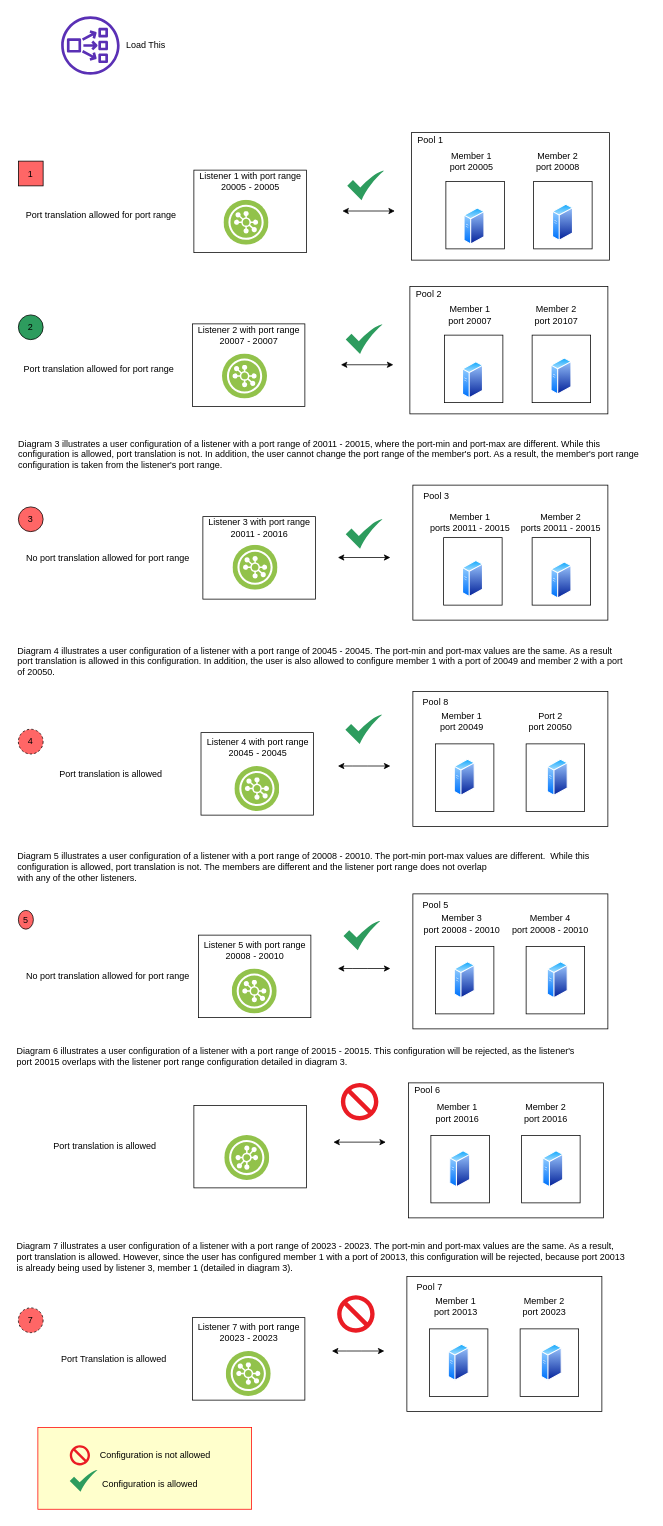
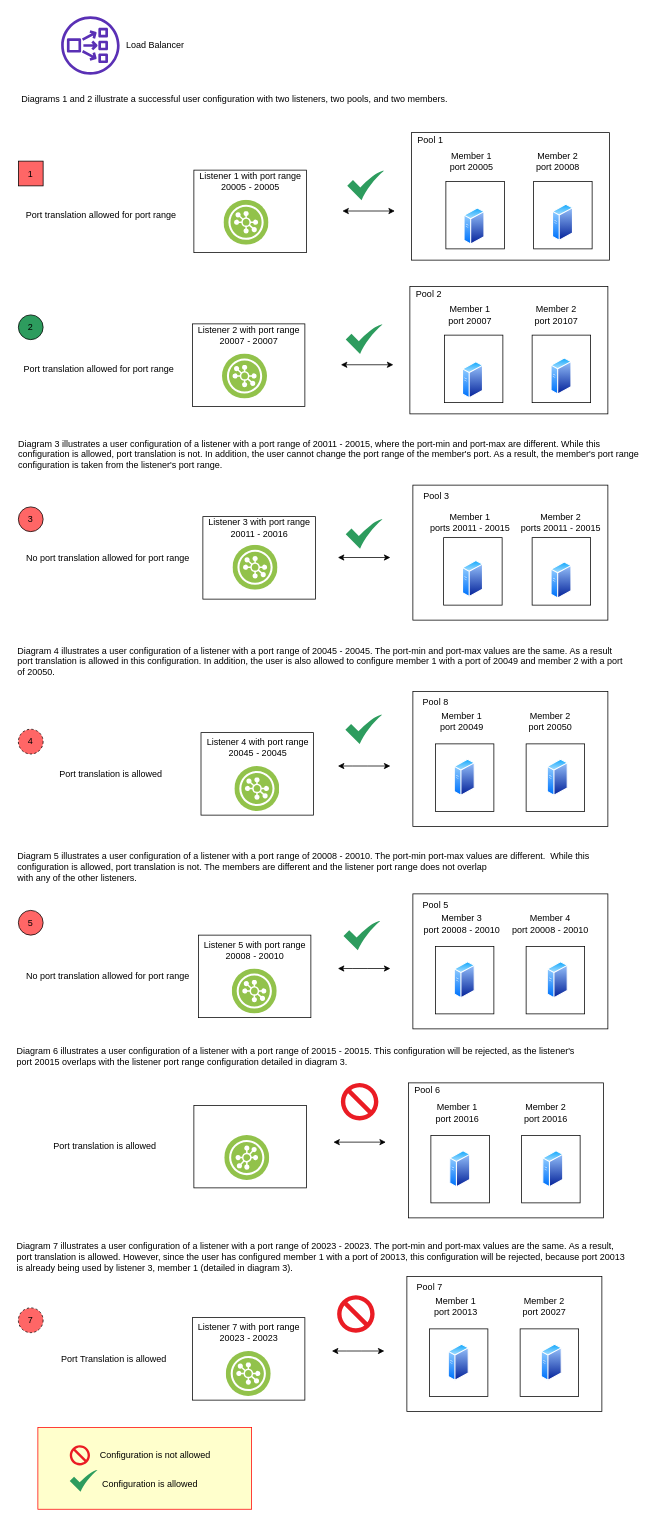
(147, 45) -> (157, 45)
none -> (234, 99)
(551, 721) -> (551, 721)
(26, 920) -> (31, 923)
(545, 1306) -> (545, 1306)
